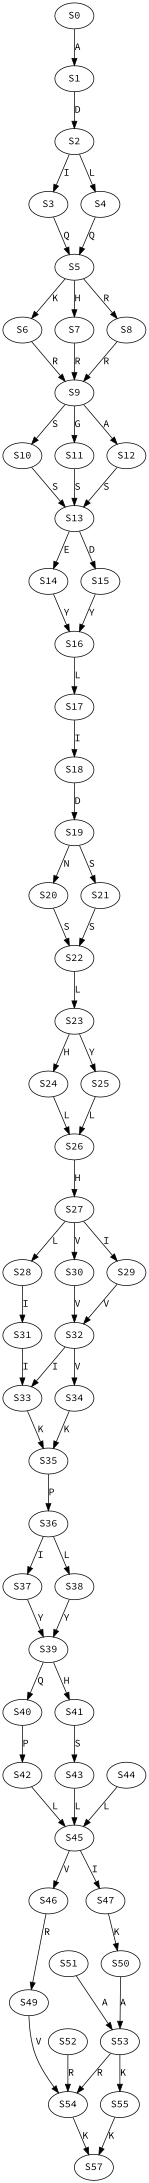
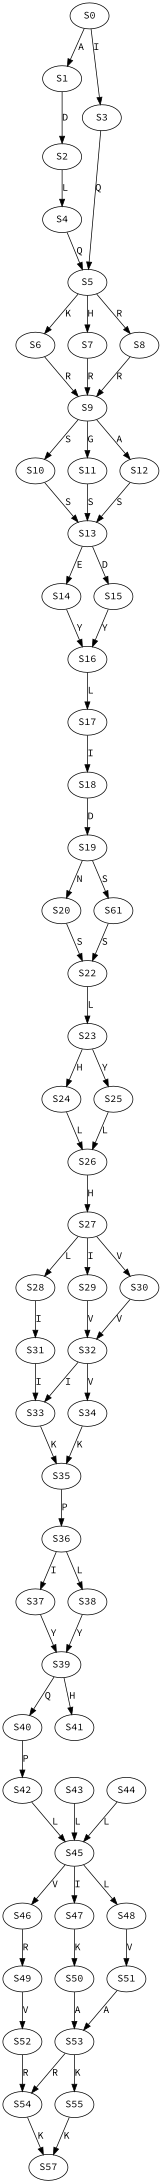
(63, 170) -> (95, 63)
(100, 896) -> (113, 911)
(74, 1740) -> none
none -> (126, 1916)
(35, 2054) -> (22, 2007)
